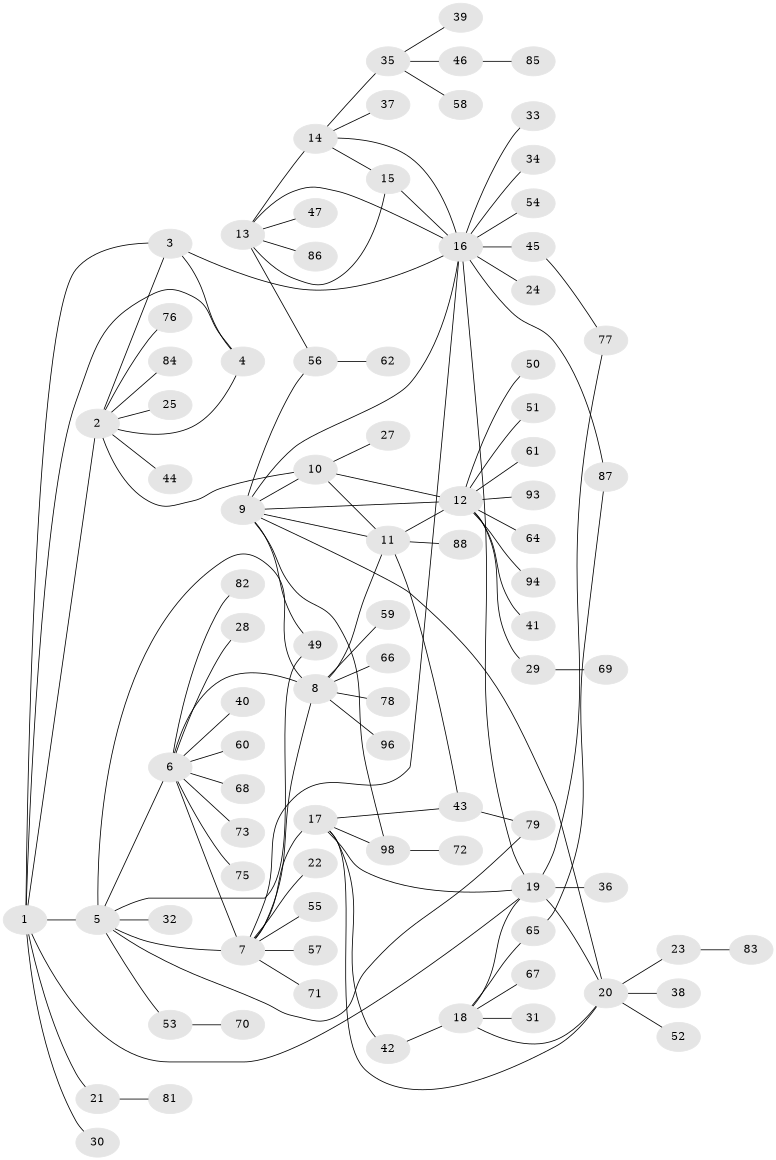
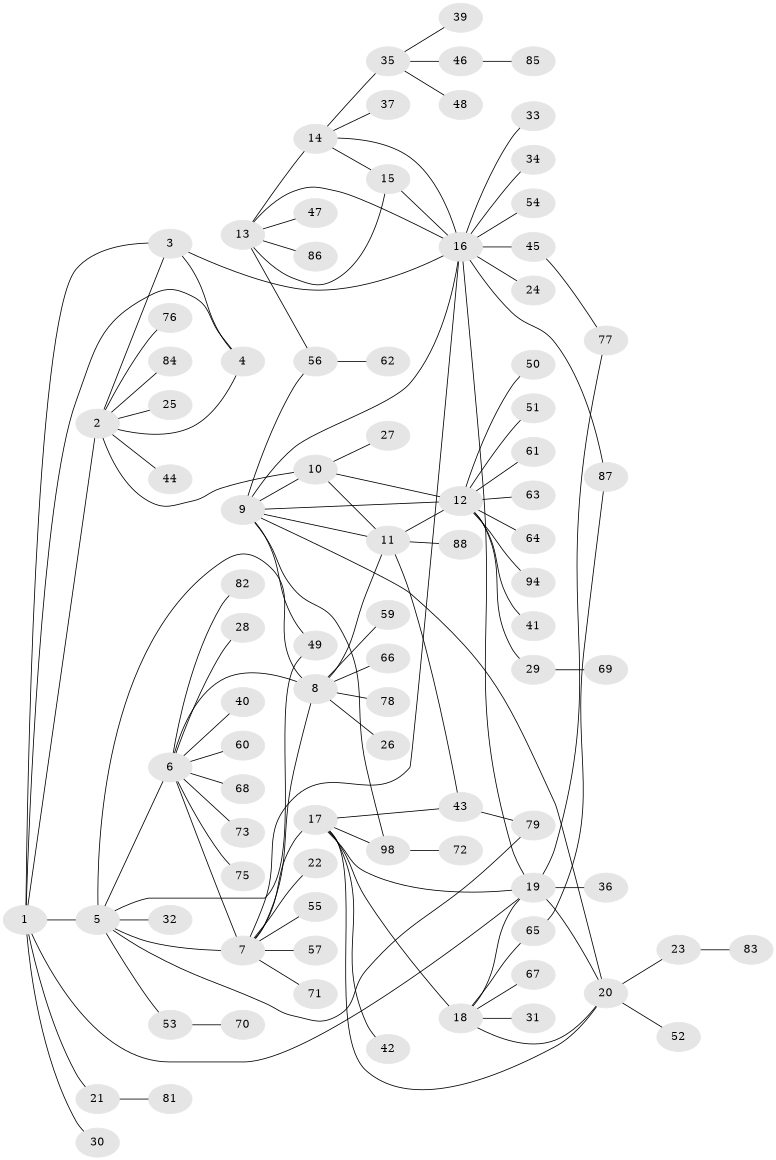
(461, 105) -> (461, 105)
(533, 495) -> (533, 495)
(388, 746) -> (388, 746)
(679, 993) -> none
(424, 1034) -> (383, 923)
